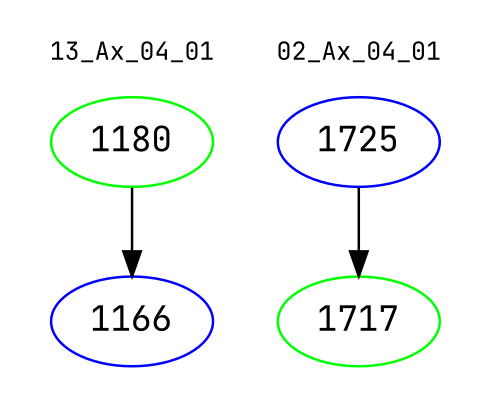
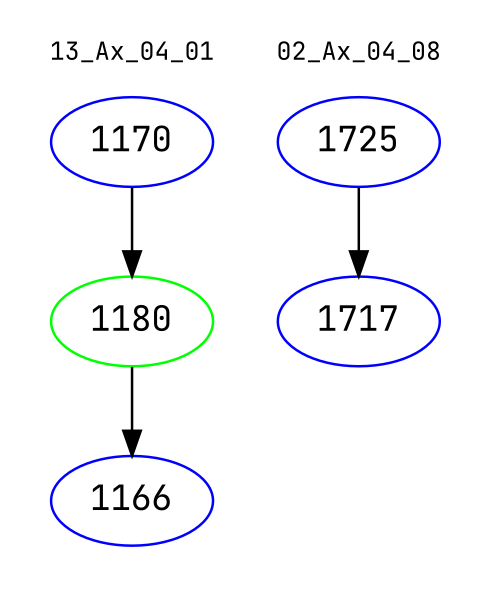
(360, 54) -> (360, 54)
none -> (132, 142)
(359, 321) -> (359, 321)
